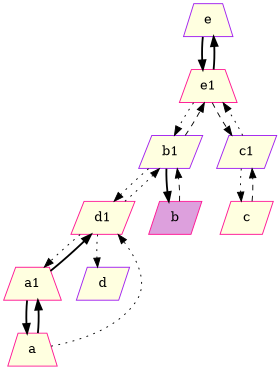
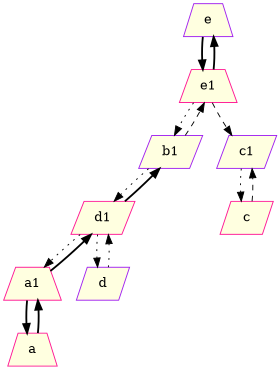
(236, 123) -> none
(139, 189) -> (139, 189)
(175, 218) -> none
(125, 314) -> (109, 255)
